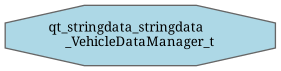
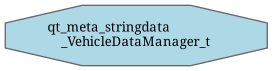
(140, 35) -> (136, 35)
